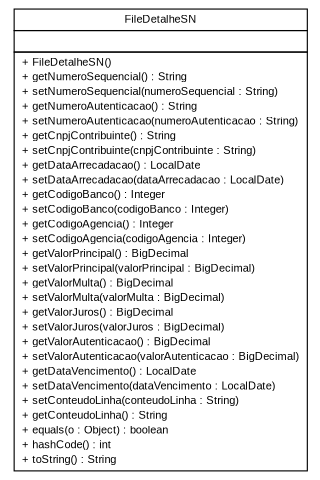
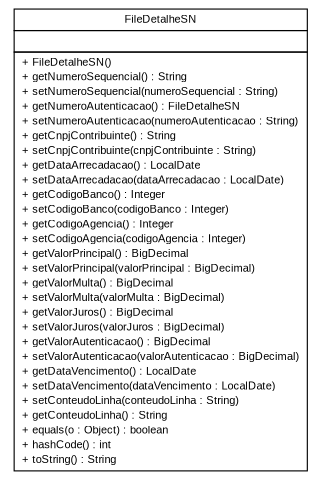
(110, 106) -> (131, 106)
